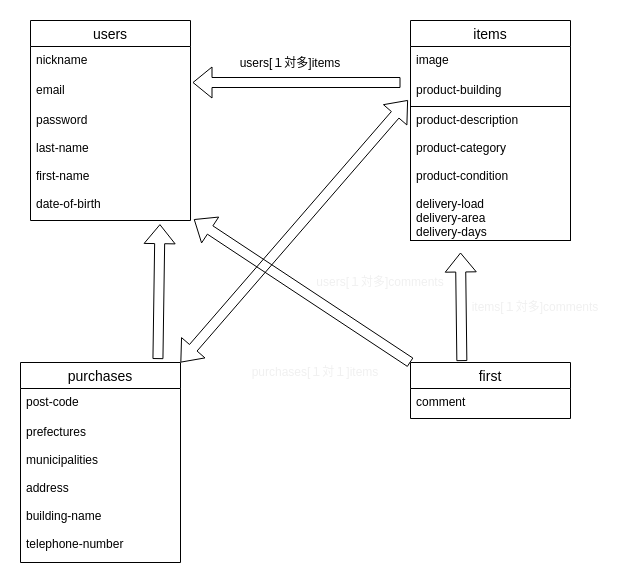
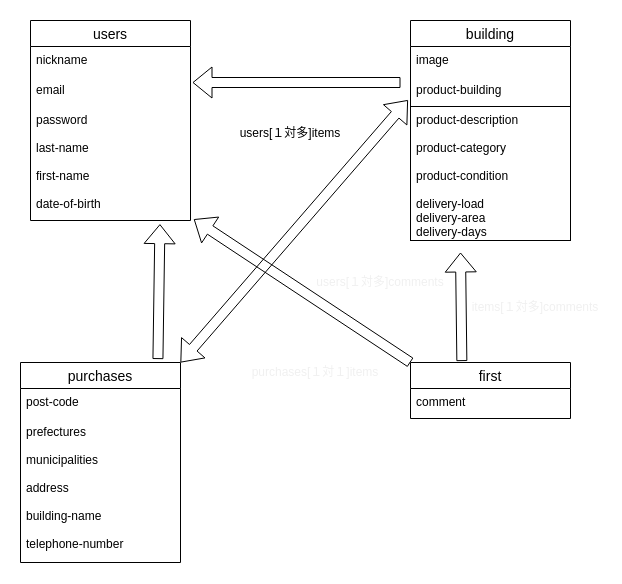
(490, 34) -> (490, 34)
(291, 64) -> (291, 134)
